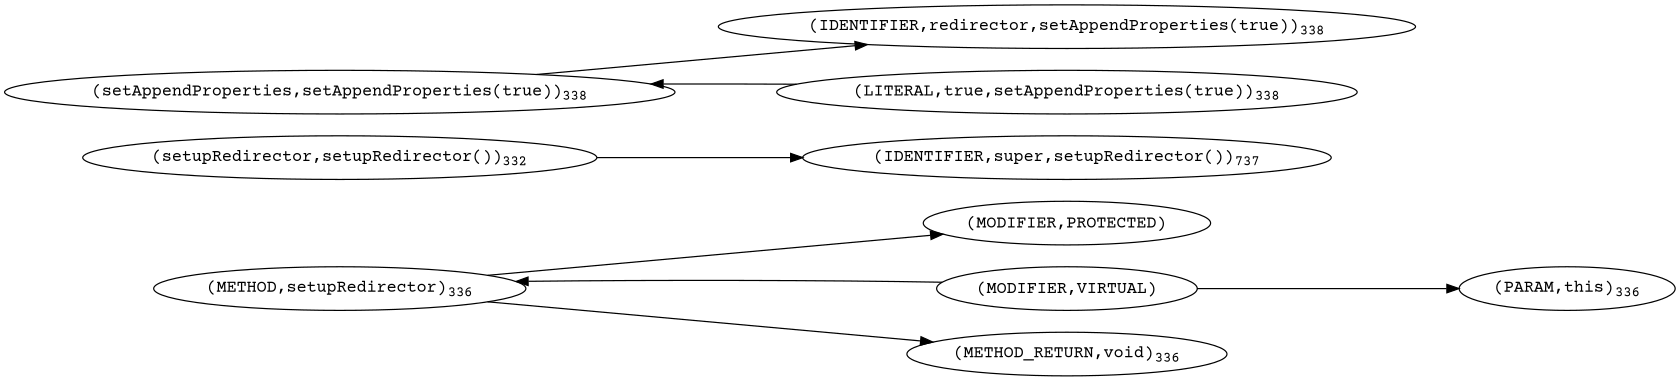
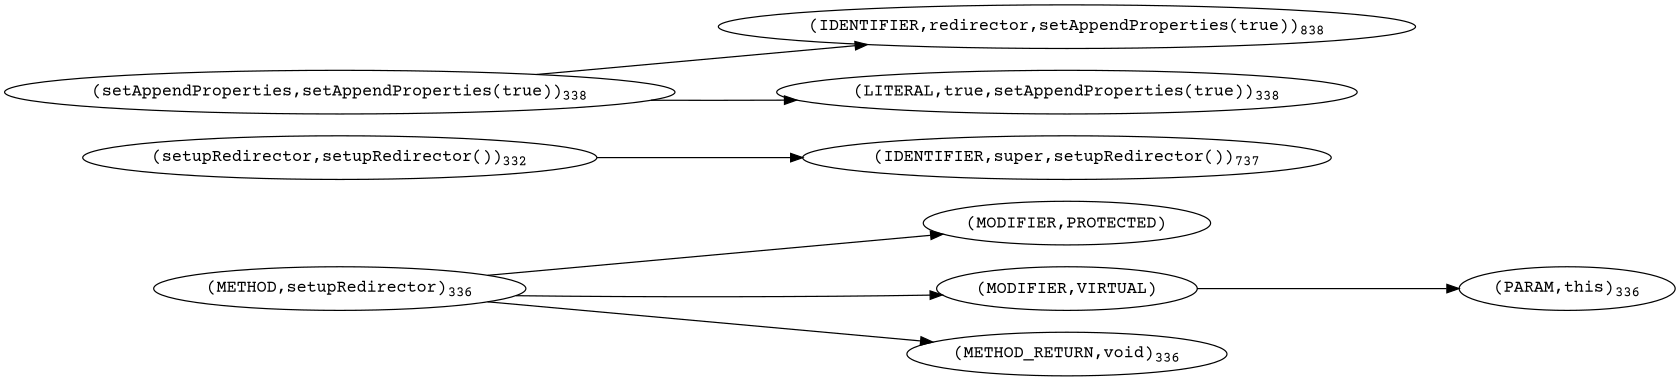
(1312, 25) -> (1312, 25)
(730, 84) -> (718, 100)
(735, 280) -> (723, 297)
